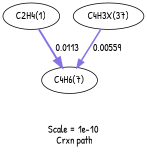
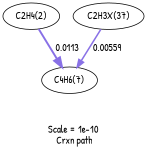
(31, 16) -> (31, 16)
(109, 16) -> (109, 16)
